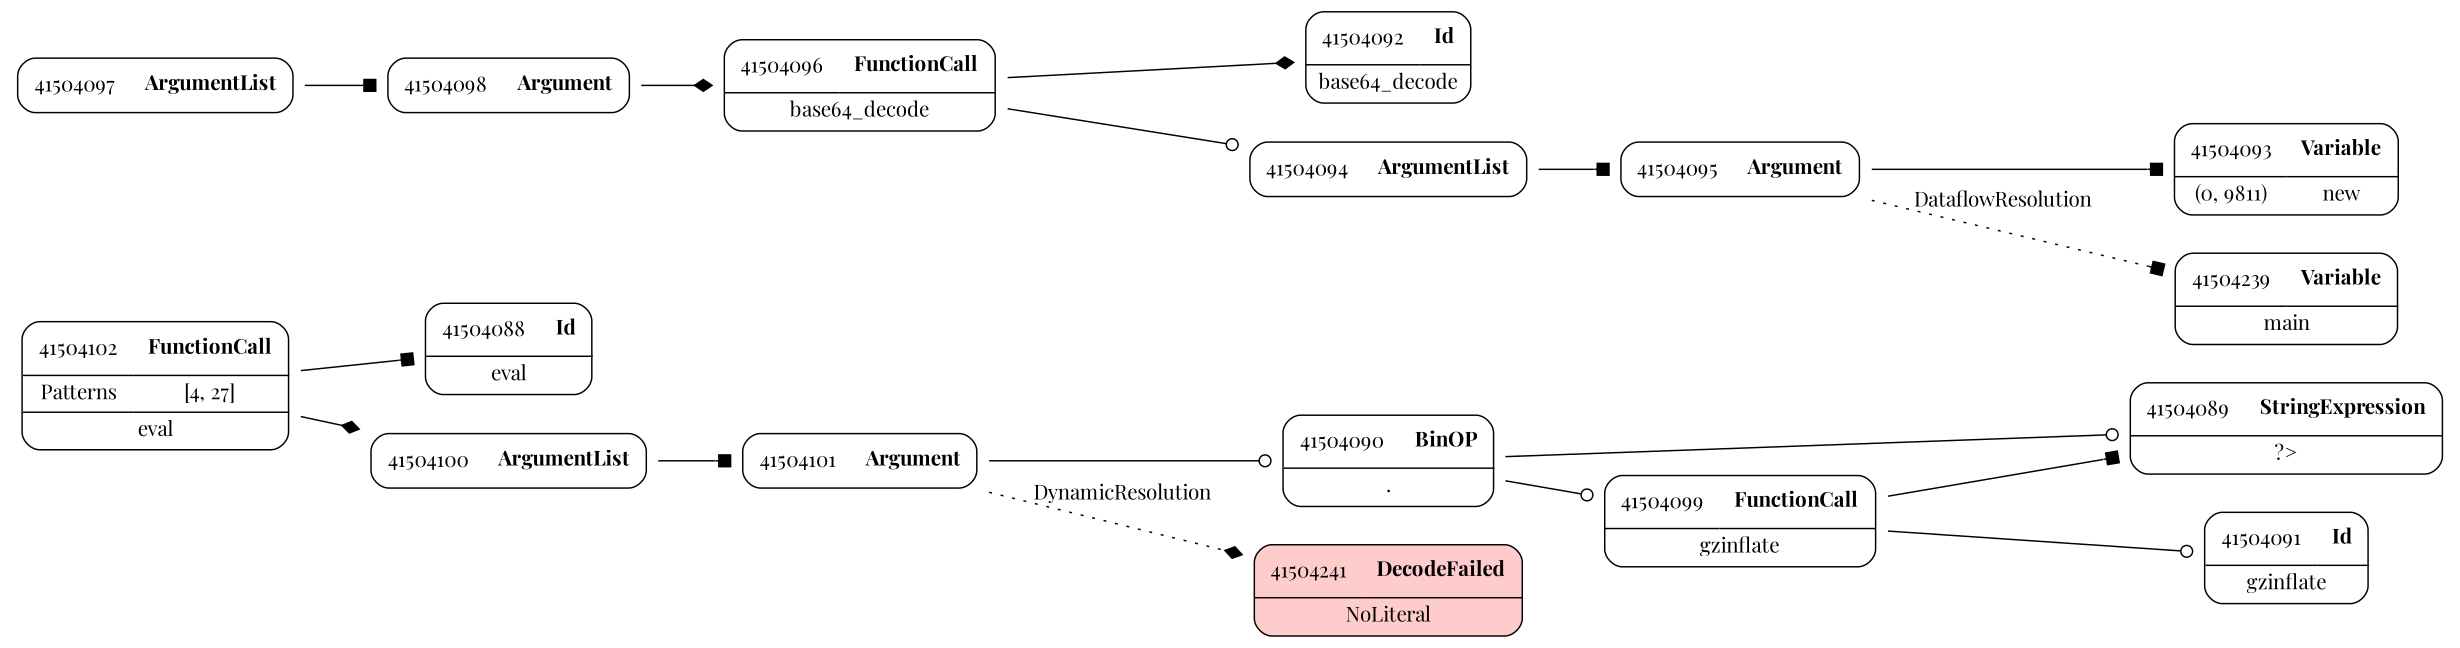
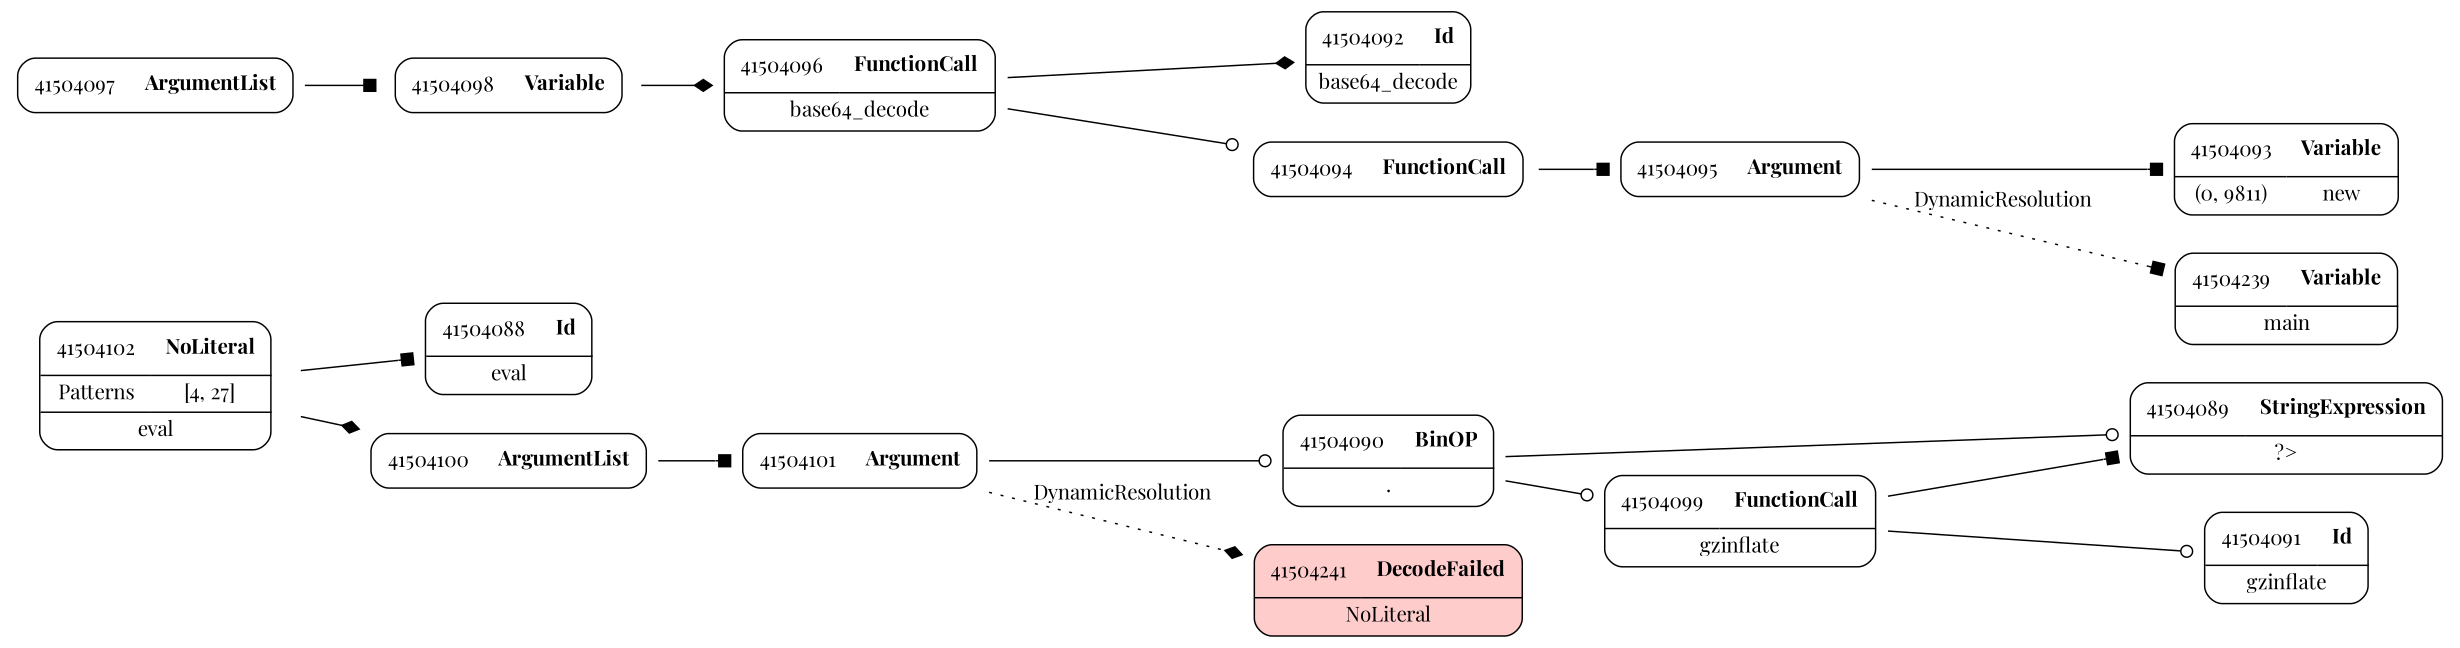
(565, 84) -> (565, 84)
(1444, 168) -> (1445, 168)
(2003, 201) -> (2003, 201)
(211, 347) -> (211, 347)
